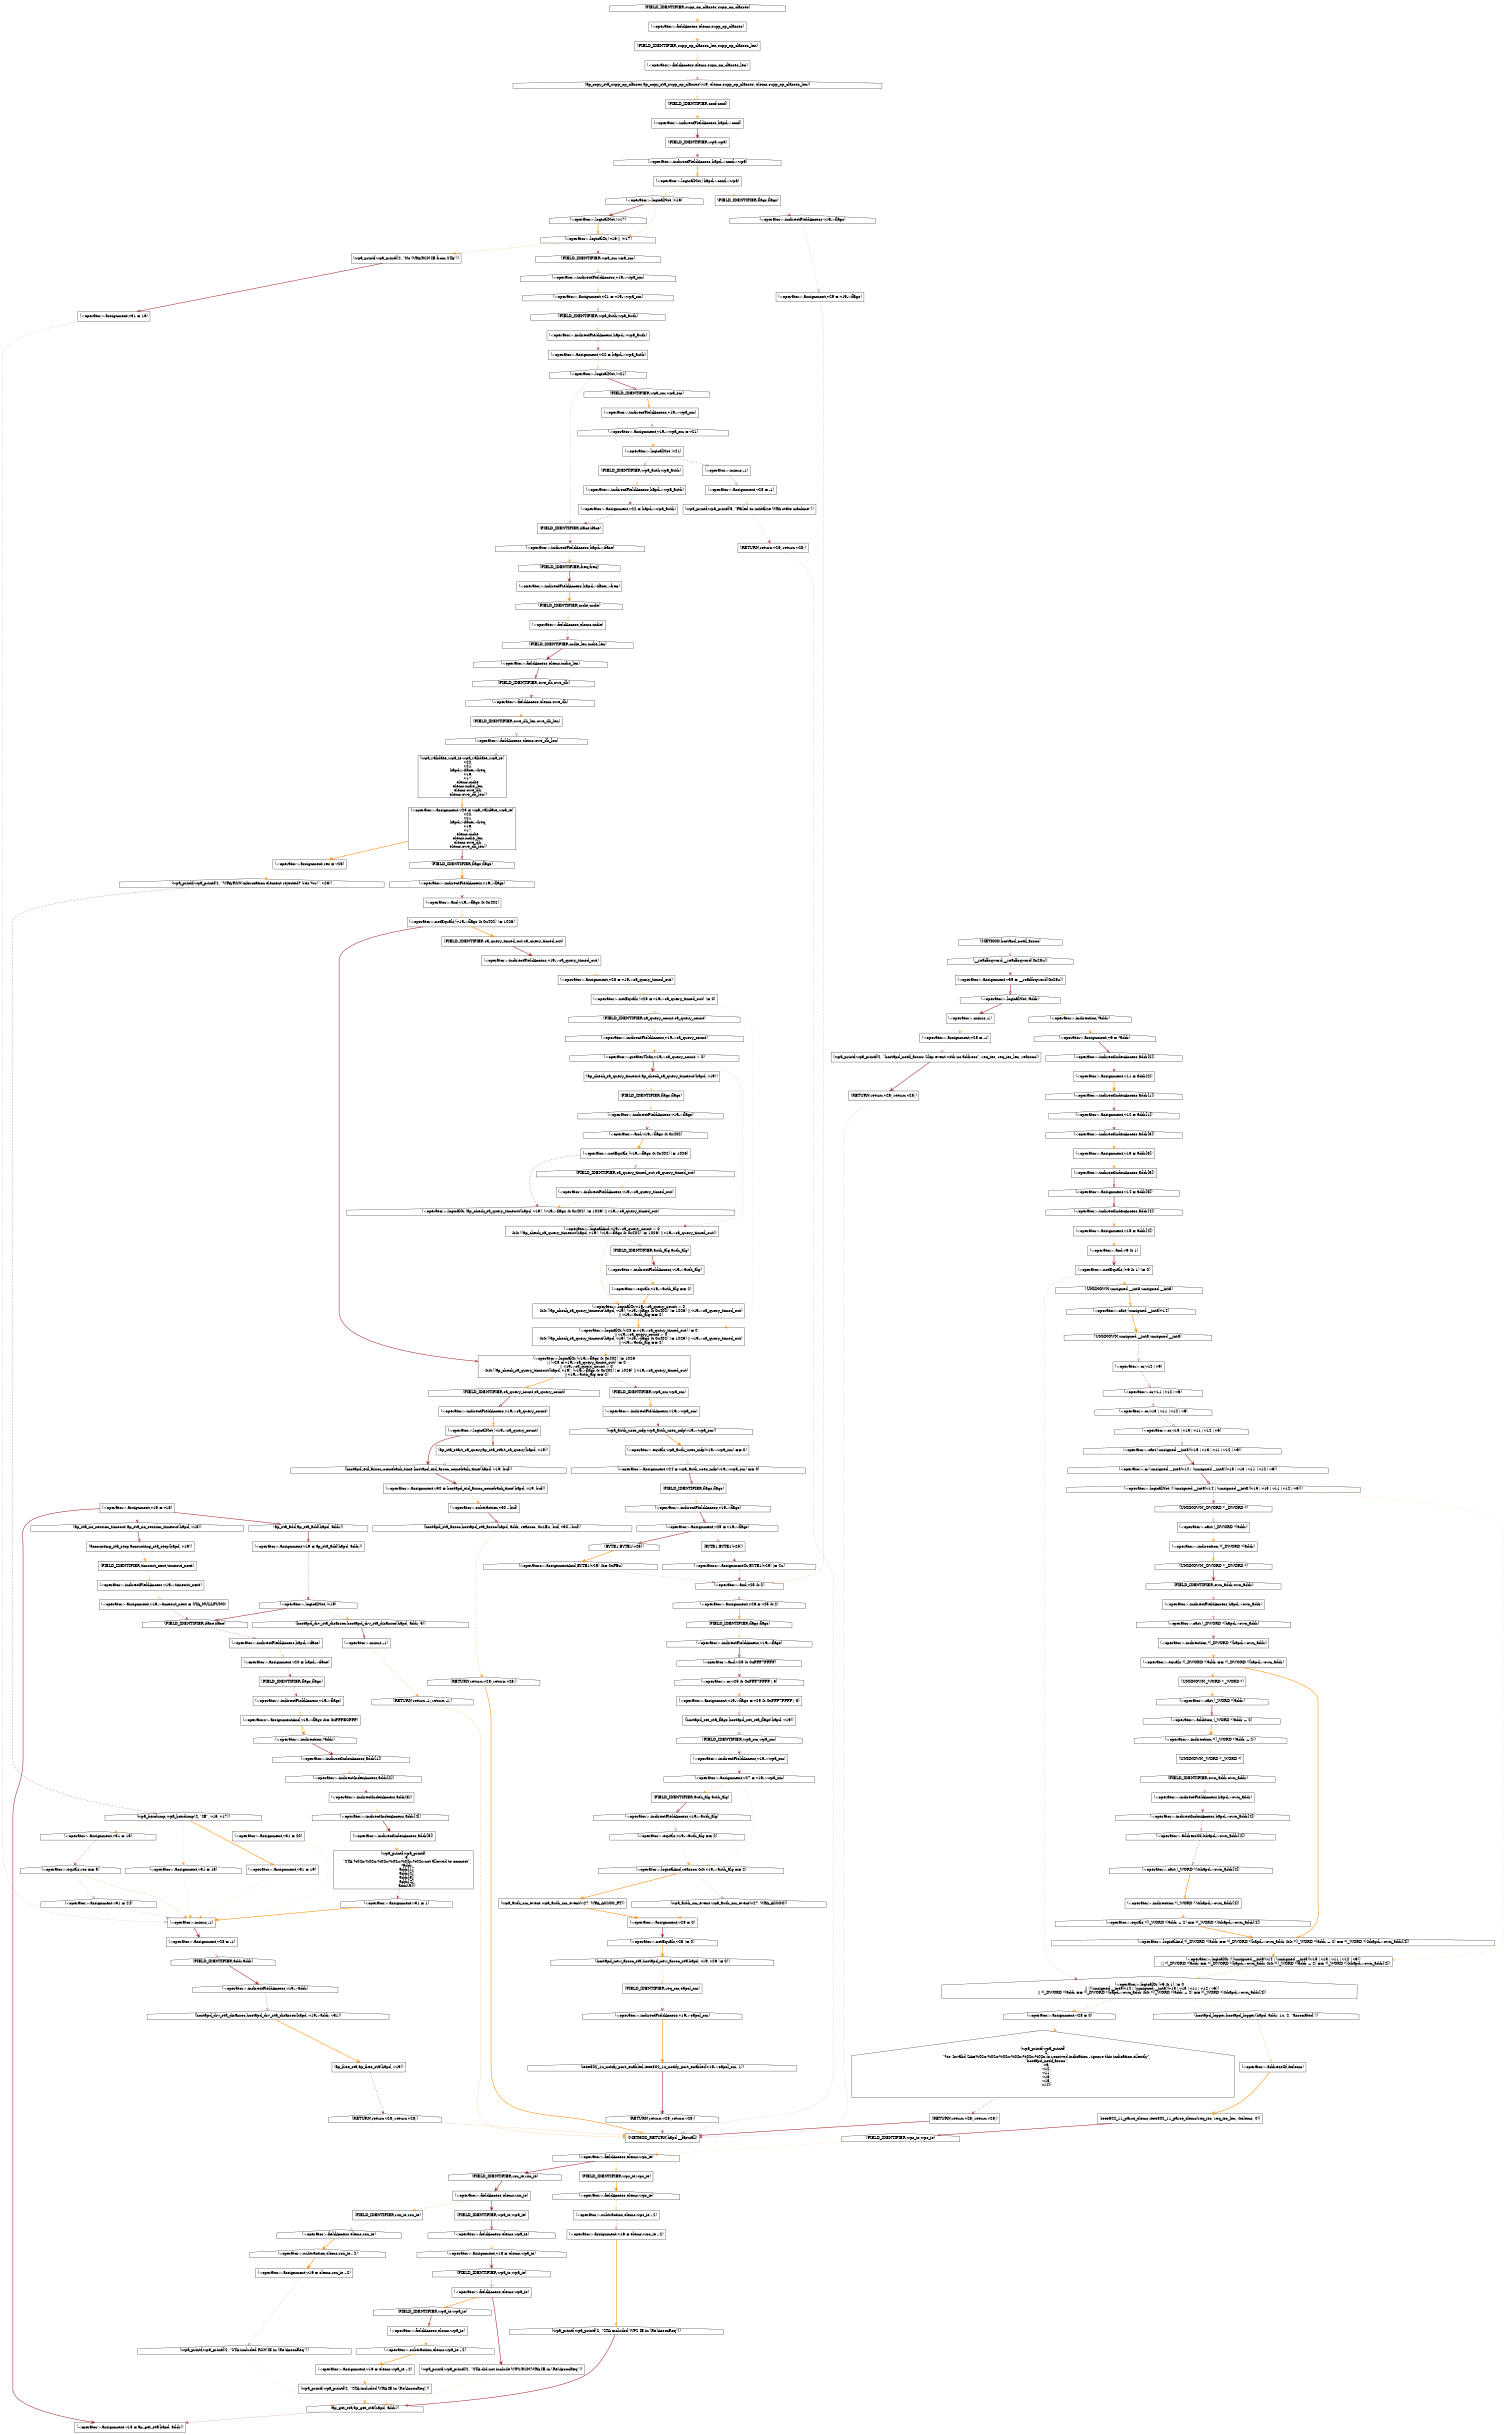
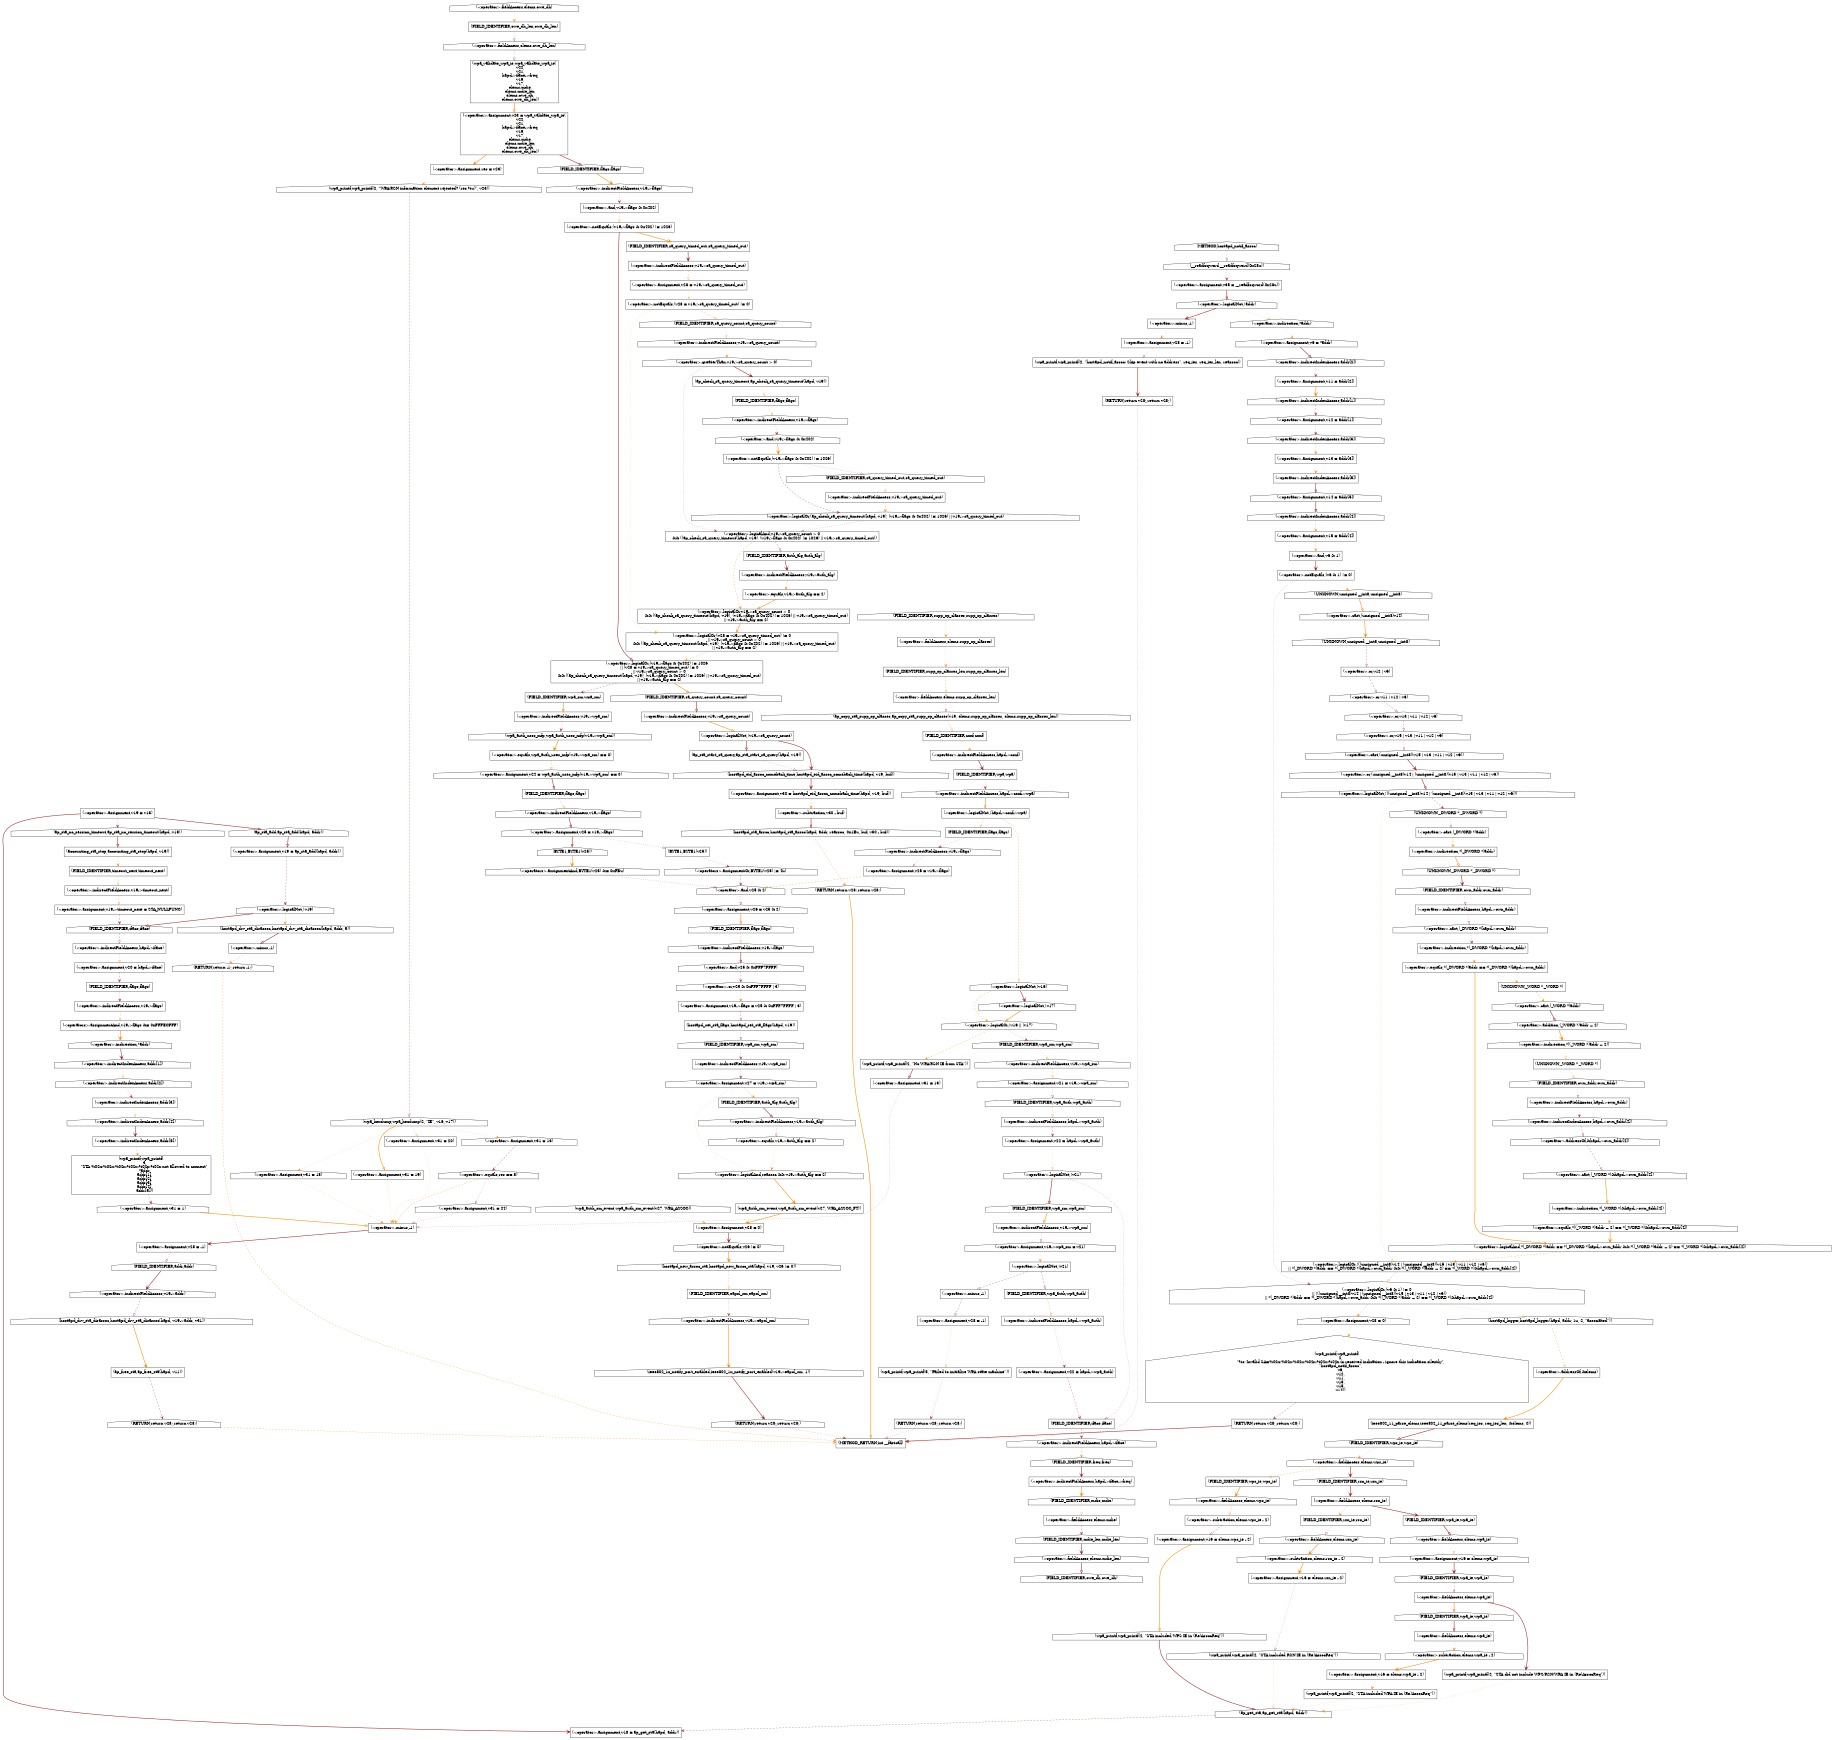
(532, 691) -> none
(708, 1885) -> none
(662, 1989) -> (729, 1294)
(369, 2067) -> (148, 1372)
(662, 2138) -> (871, 1443)
